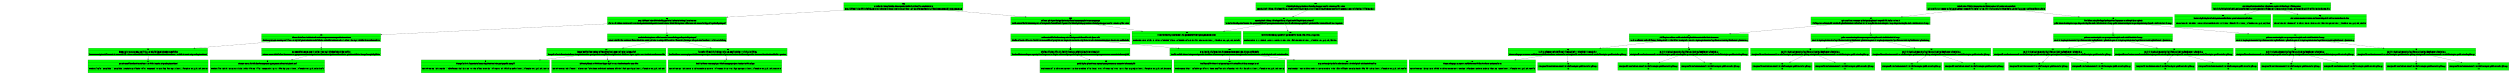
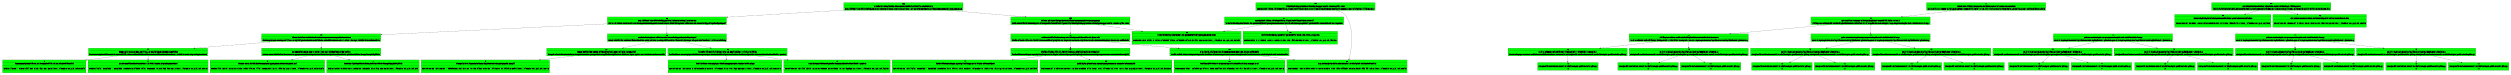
(1300, 13) -> (1351, 31)
(2113, 21) -> none
none -> (44, 66)
none -> (373, 66)
(609, 66) -> none
none -> (837, 66)
none -> (965, 66)
(1472, 66) -> none
